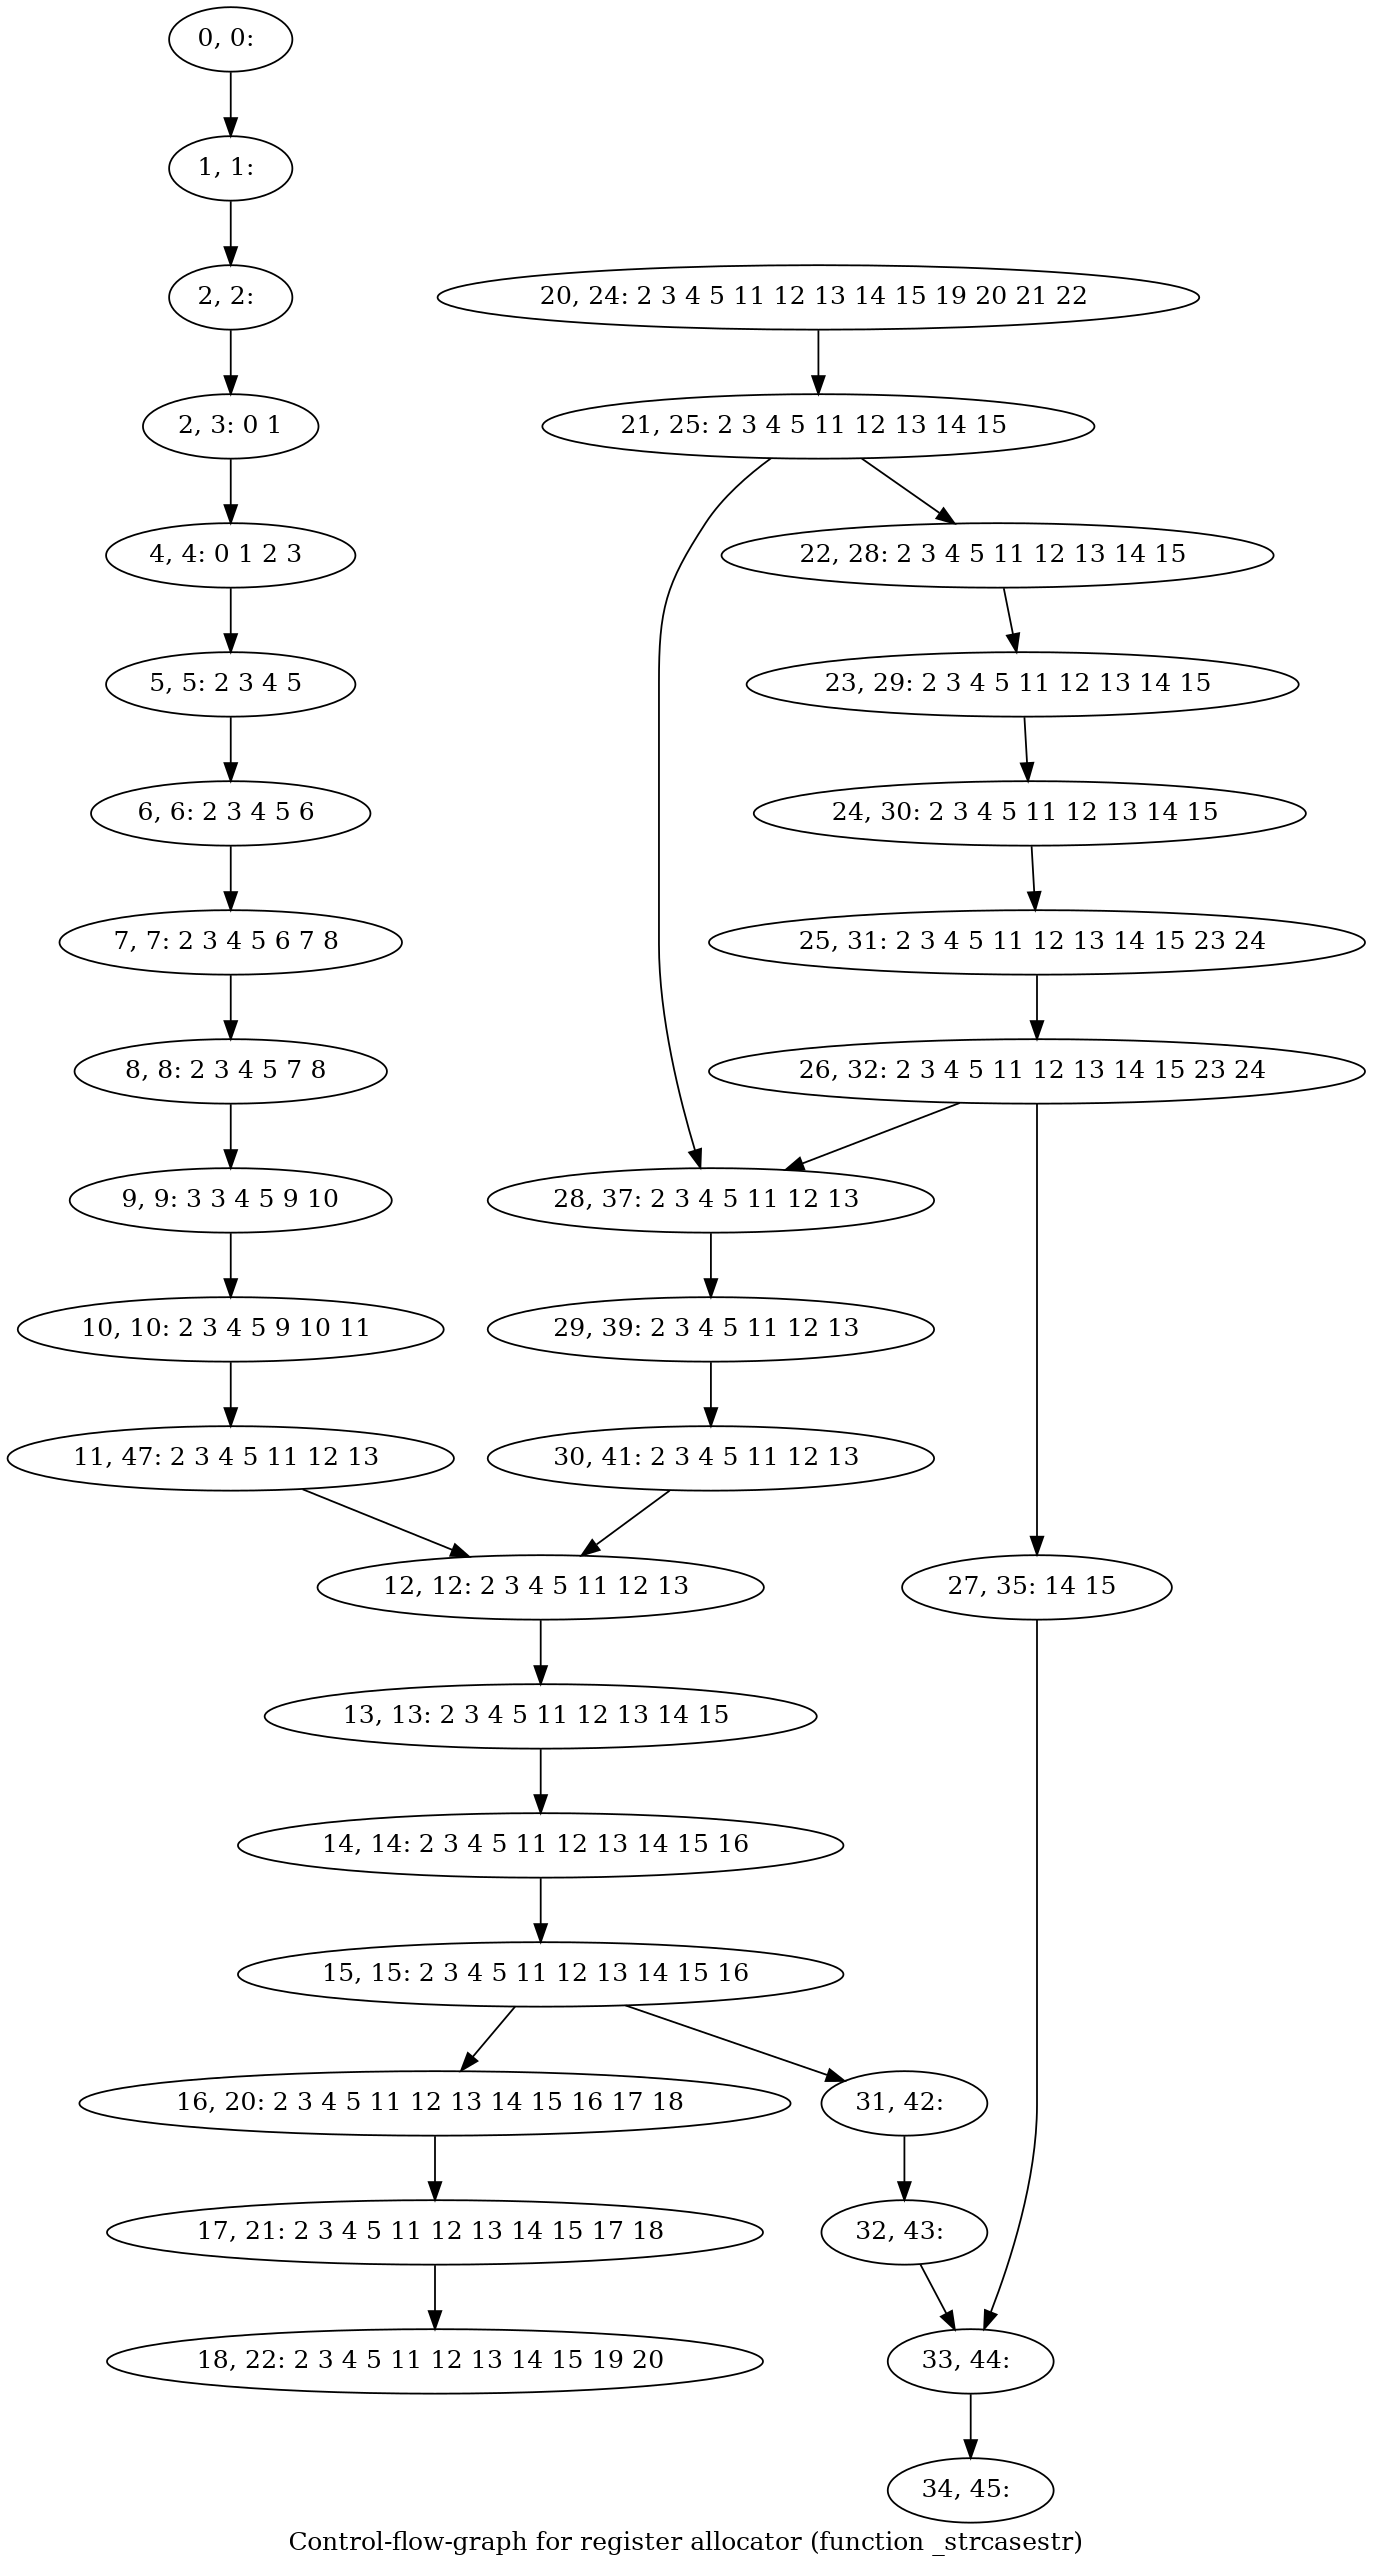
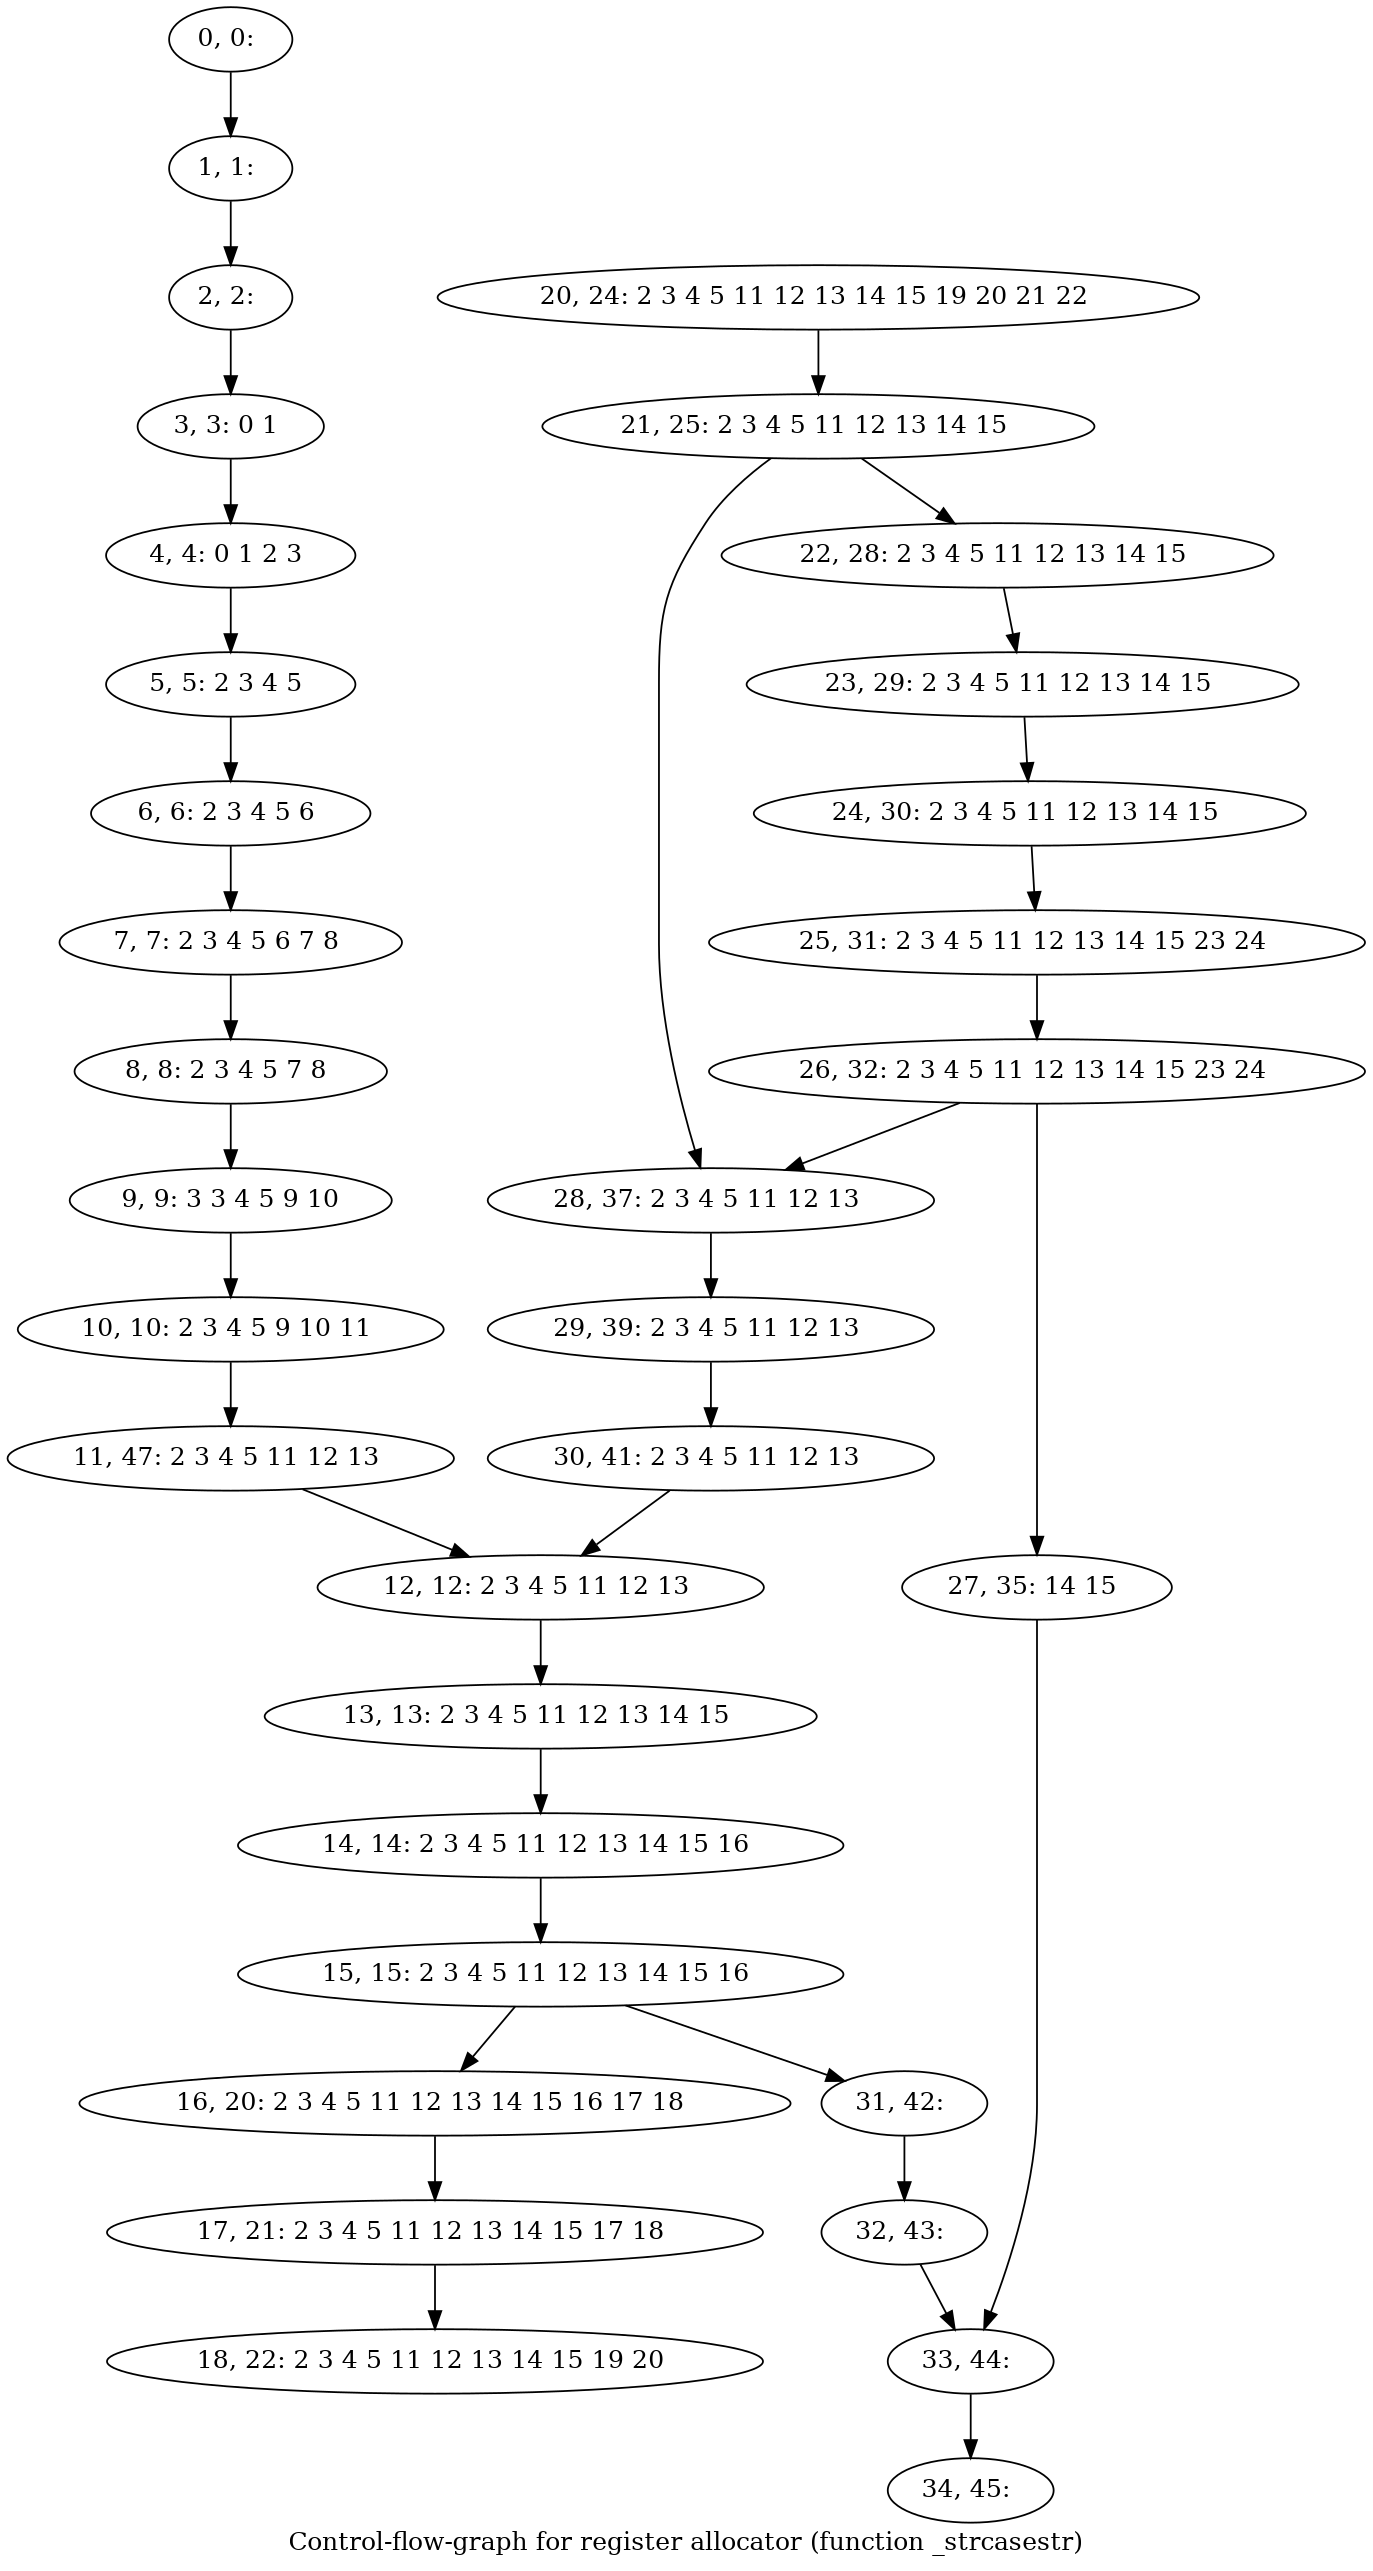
(231, 426) -> (231, 426)
